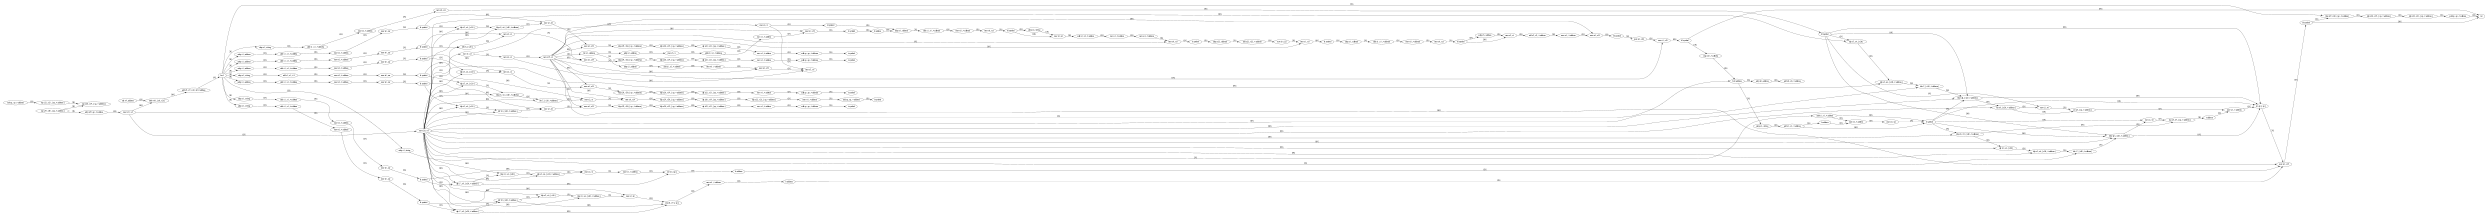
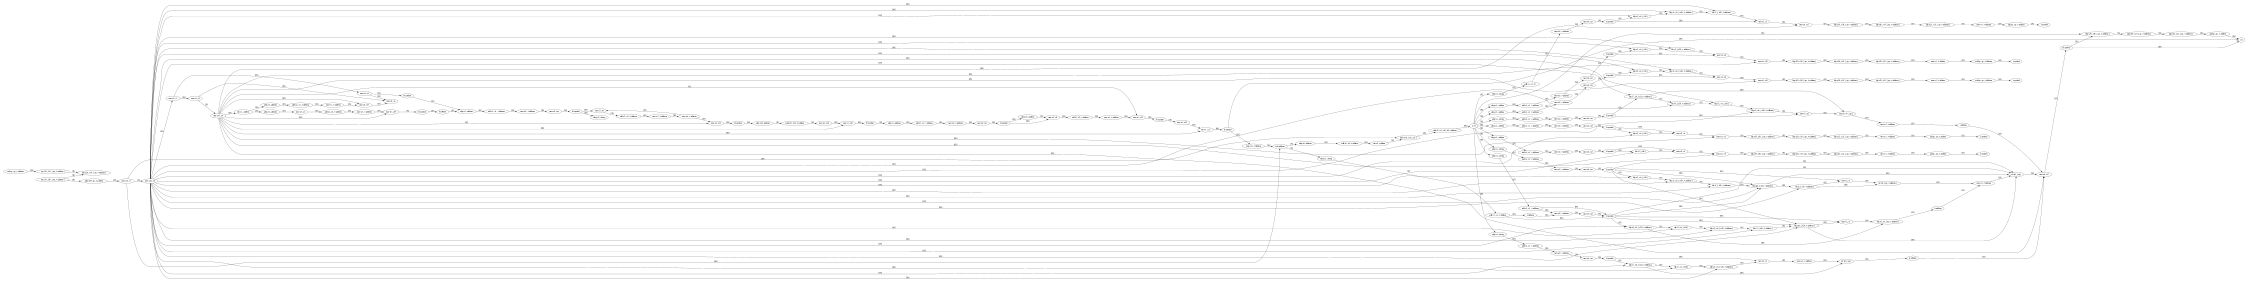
(1046, 33) -> (645, 111)
none -> (1365, 144)
(590, 206) -> none
